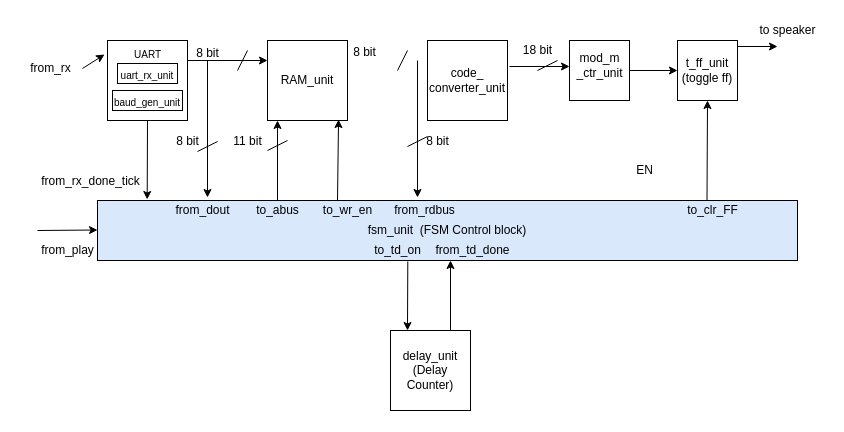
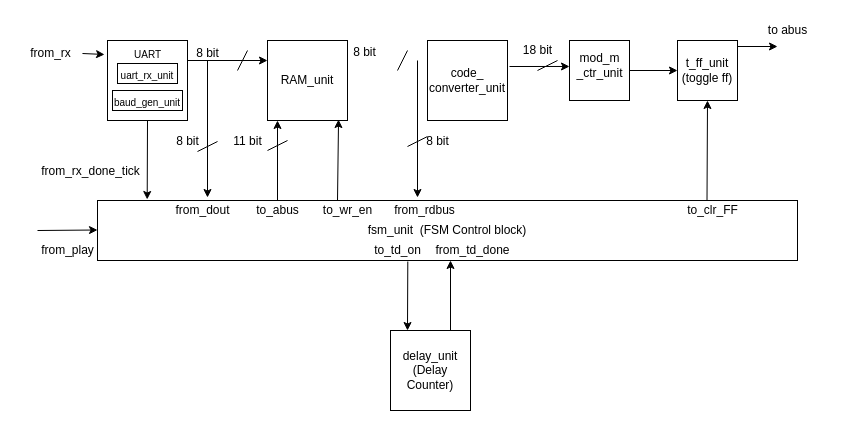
(788, 31) -> (788, 31)
(51, 69) -> (51, 54)
(645, 171) -> none
(91, 182) -> (91, 172)
(448, 231) -> (448, 231)
